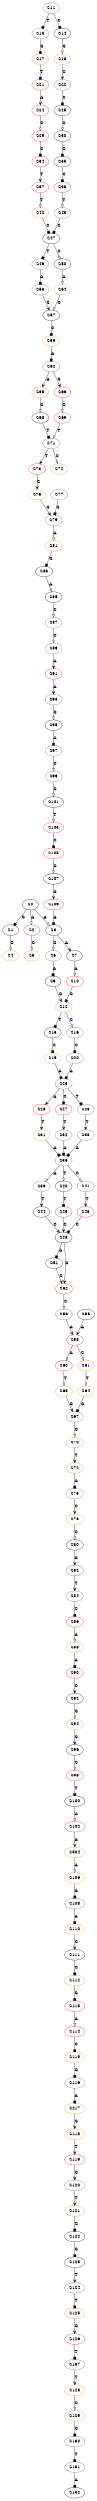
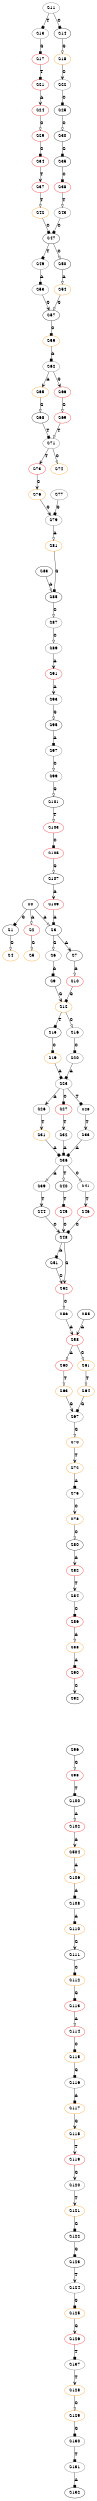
(40, 59) -> (40, 59)
(49, 557) -> (55, 570)
(42, 1109) -> (42, 1109)
(75, 1724) -> none
(75, 2109) -> (75, 2109)
(76, 2301) -> (76, 2301)
